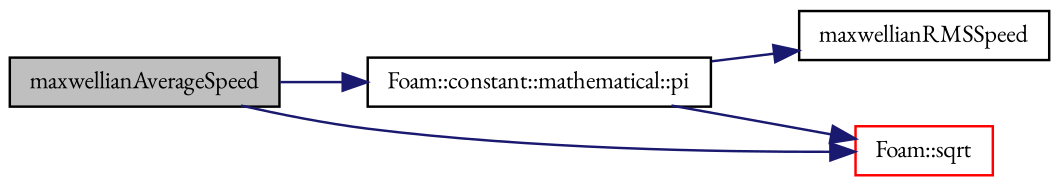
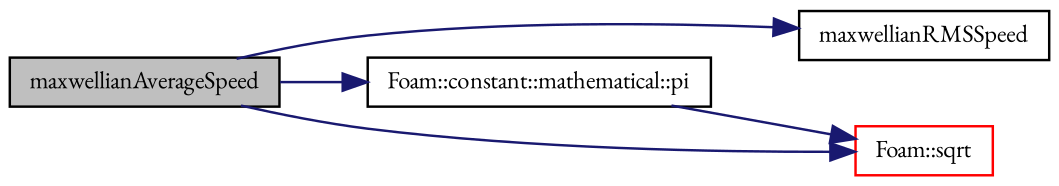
(743, 57) -> (504, 26)
